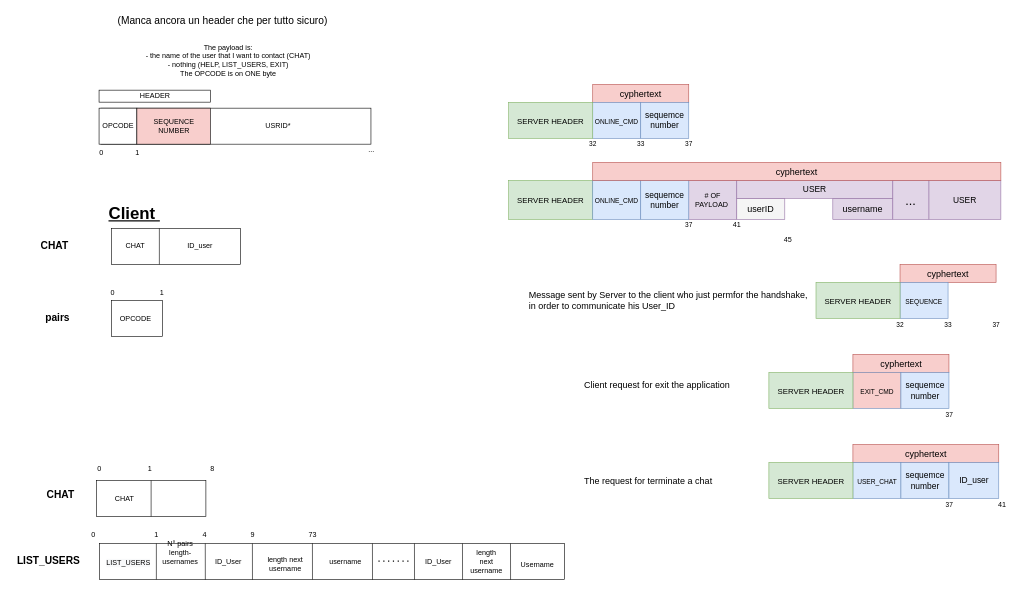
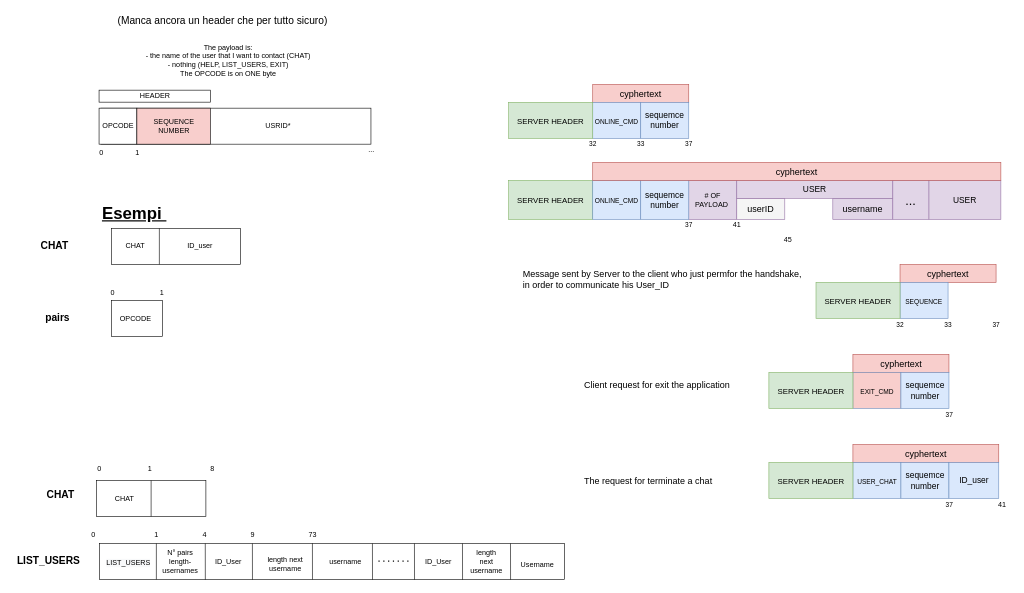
(134, 213) -> (134, 213)
(670, 300) -> (664, 279)
(180, 552) -> (180, 561)
